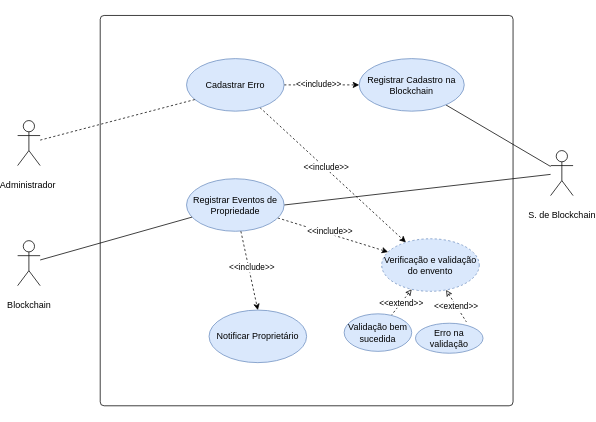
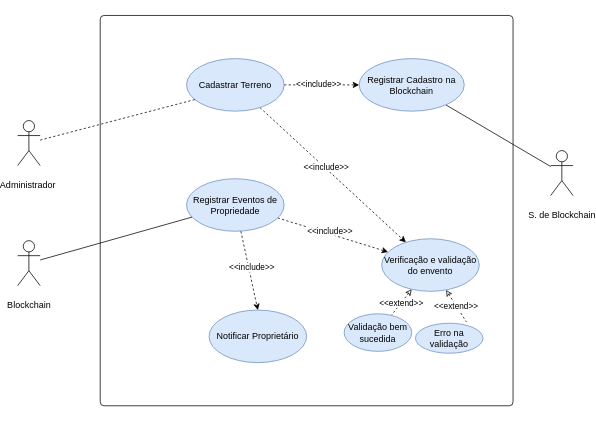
(235, 85) -> (235, 85)
(417, 189) -> none
(430, 265) -> (430, 265)
